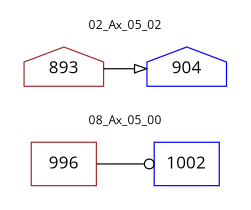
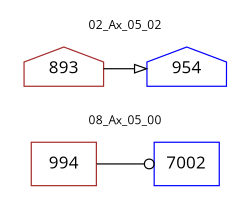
(187, 69) -> (187, 69)
(64, 164) -> (64, 164)
(187, 164) -> (187, 164)
